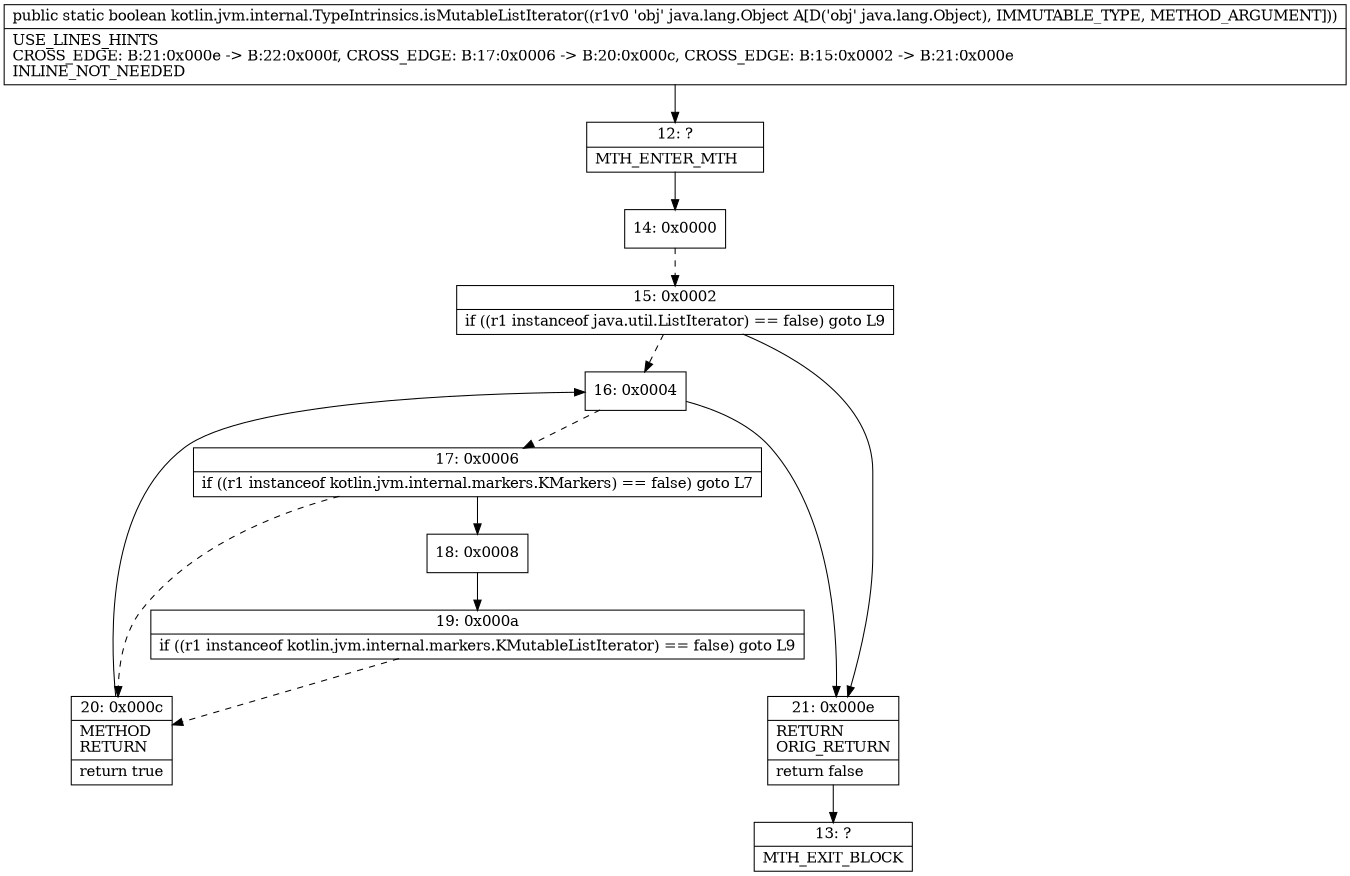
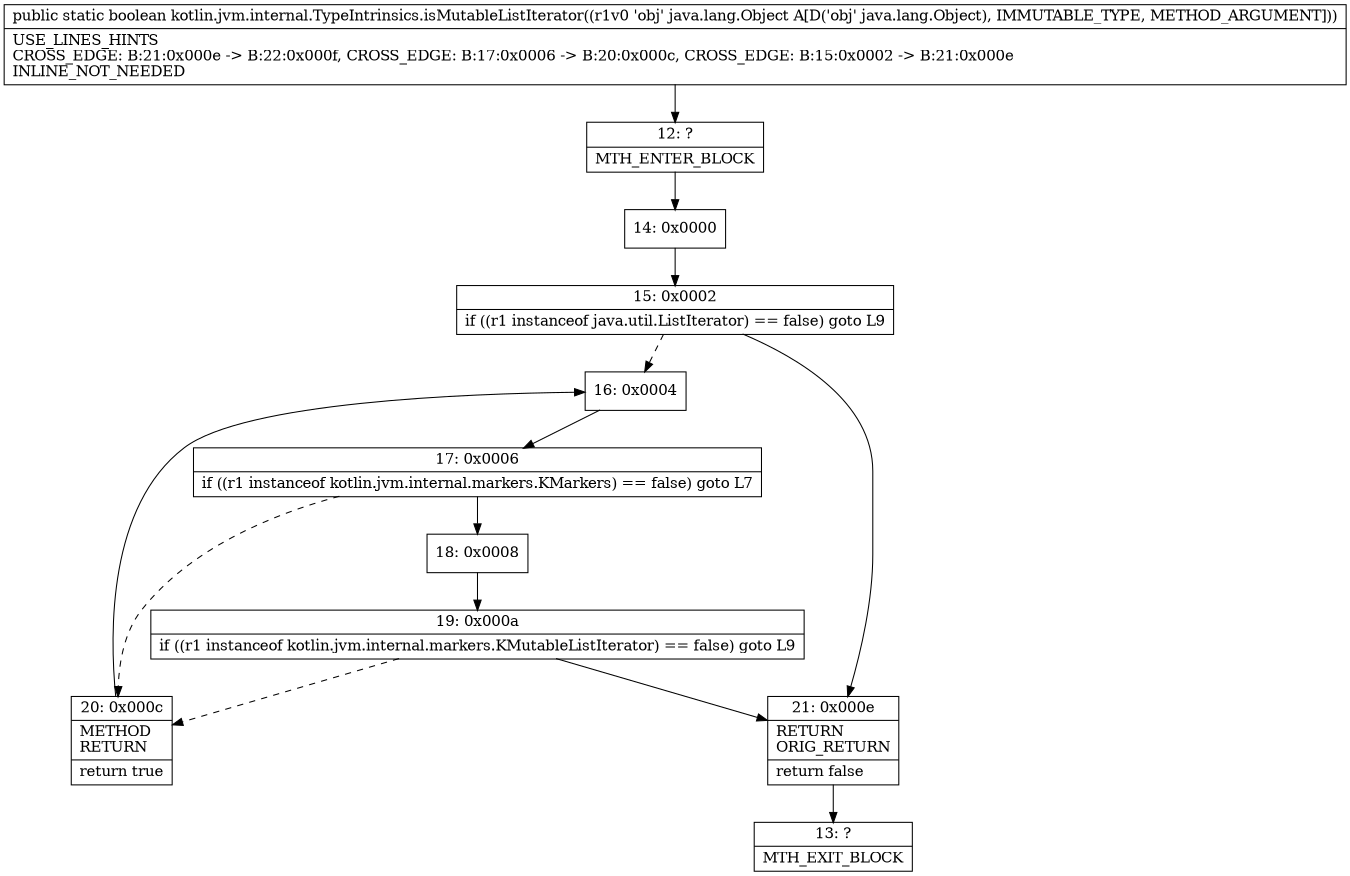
(666, 159) -> (675, 159)
(675, 262) -> (675, 262)
(566, 427) -> (566, 427)
(810, 514) -> (657, 688)
